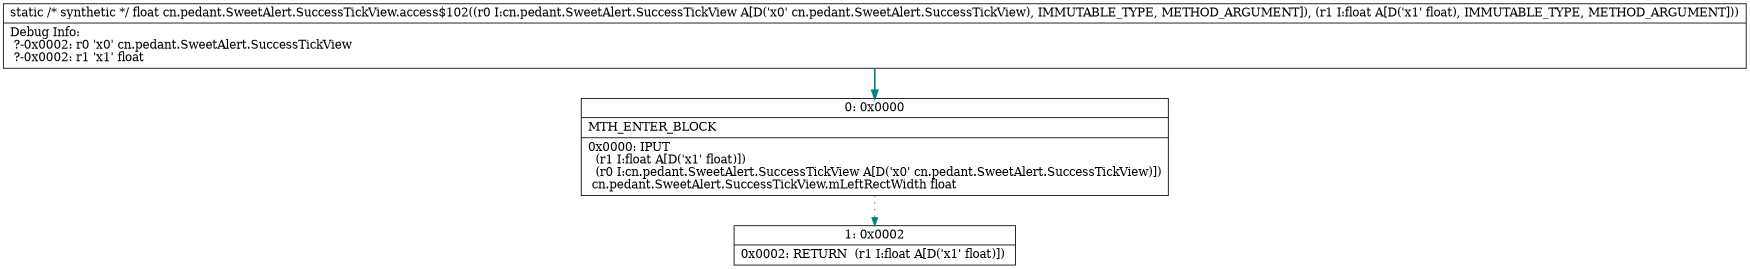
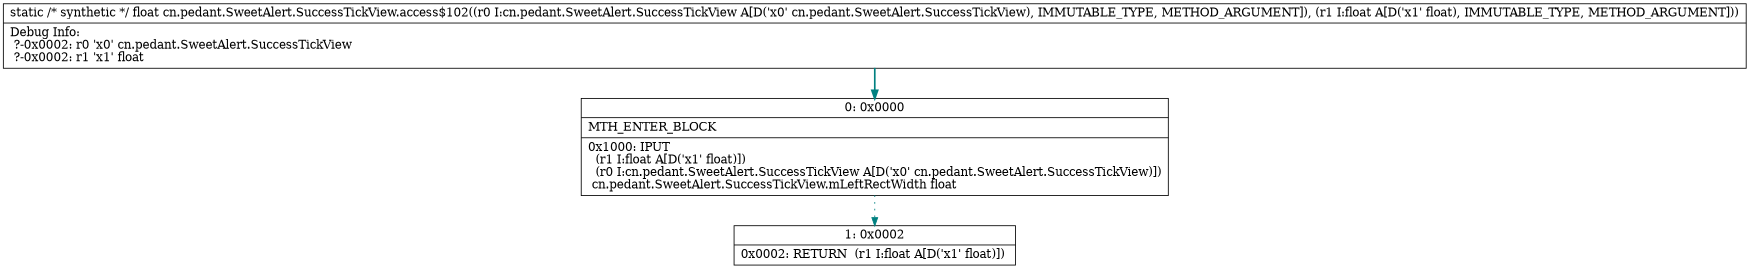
(633, 147) -> (633, 147)
